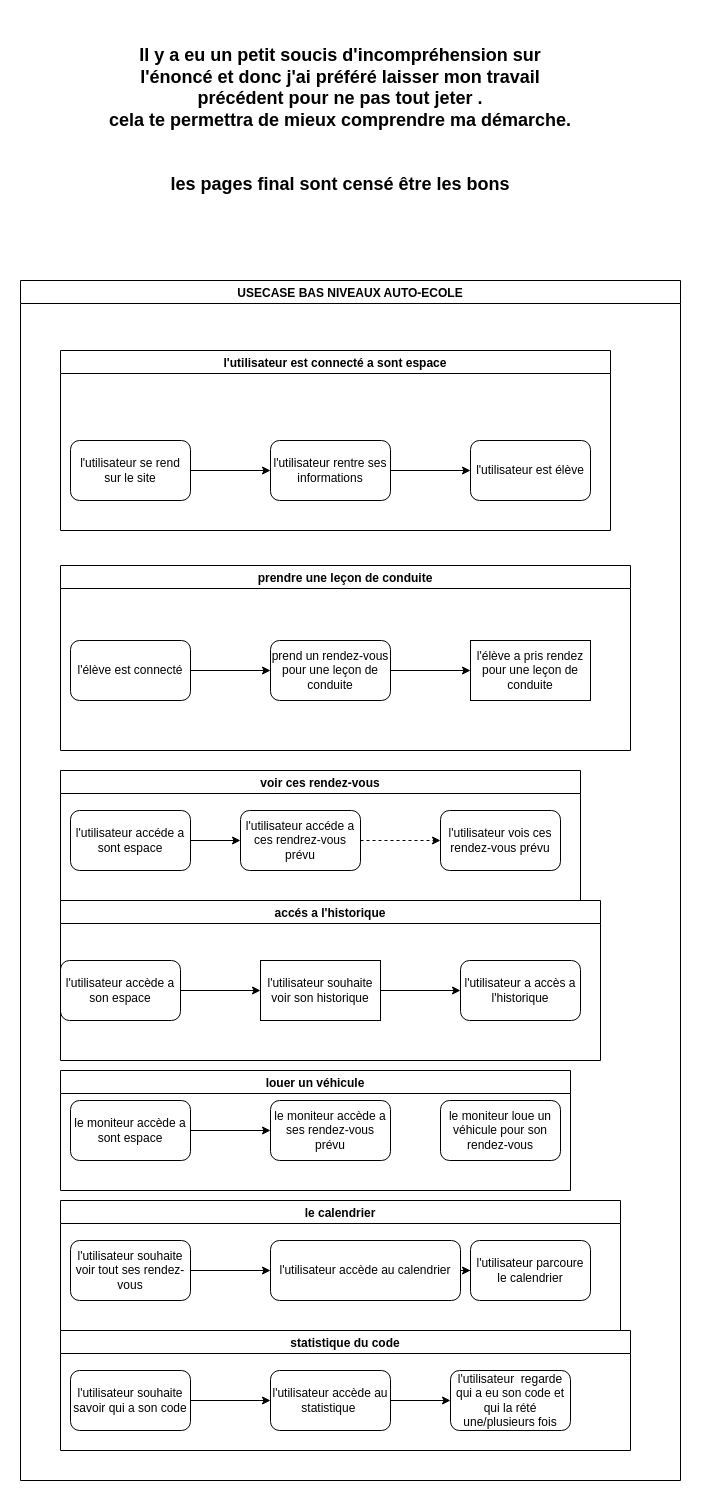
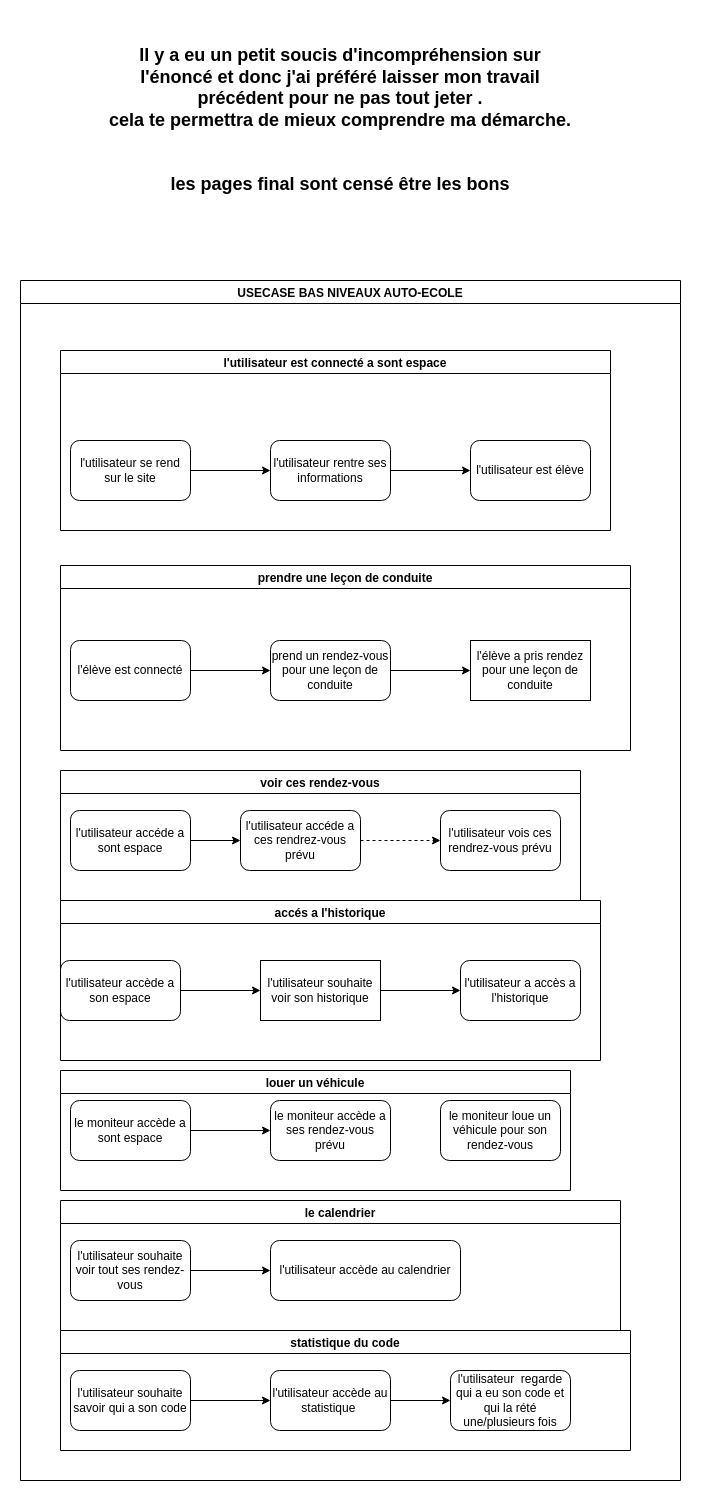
(501, 841) -> (501, 841)
(467, 1271) -> none
(531, 1271) -> none
